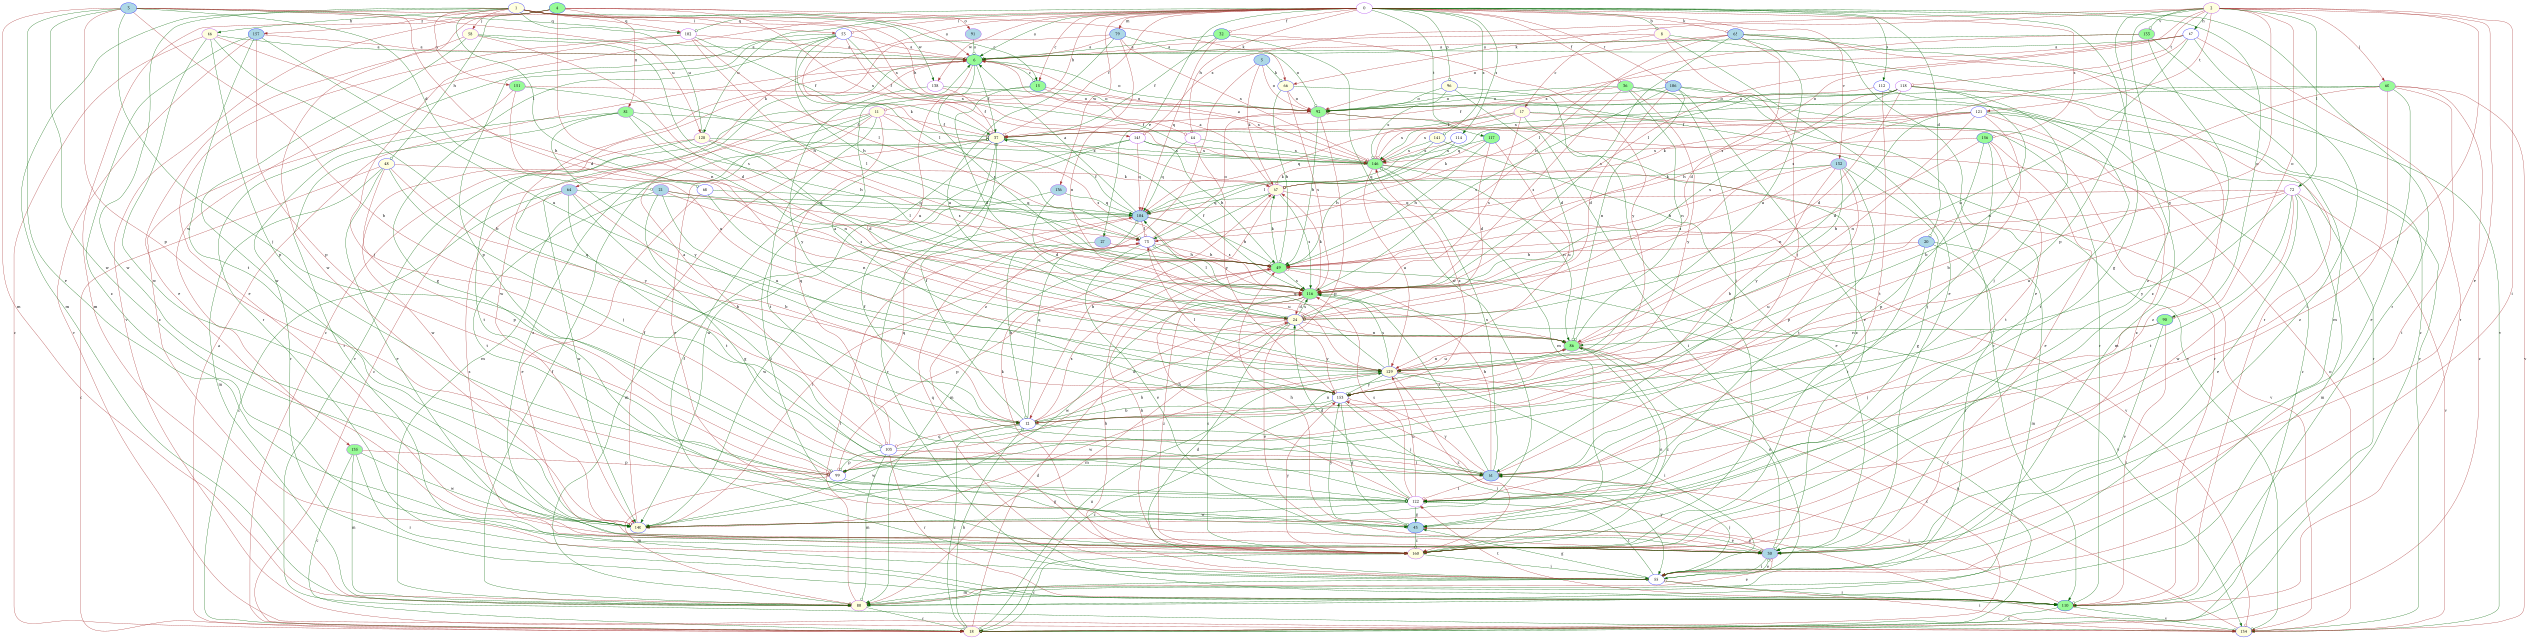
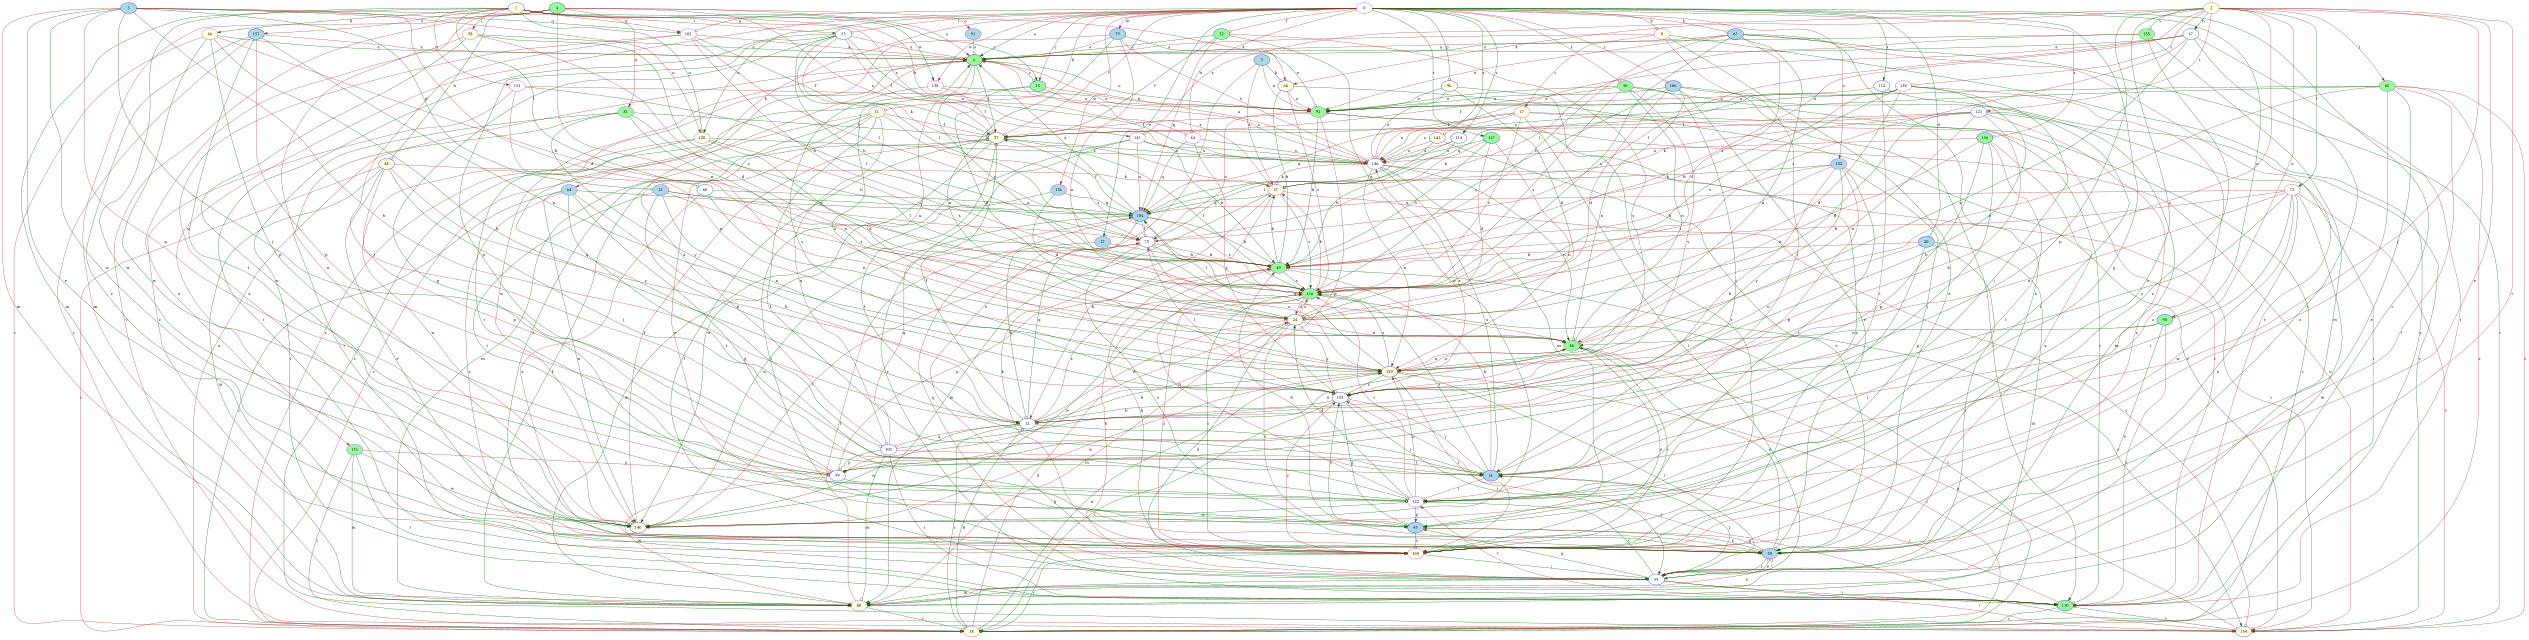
(517, 86) -> (517, 86)
(1375, 164) -> (1375, 164)
(1302, 308) -> (1302, 308)
